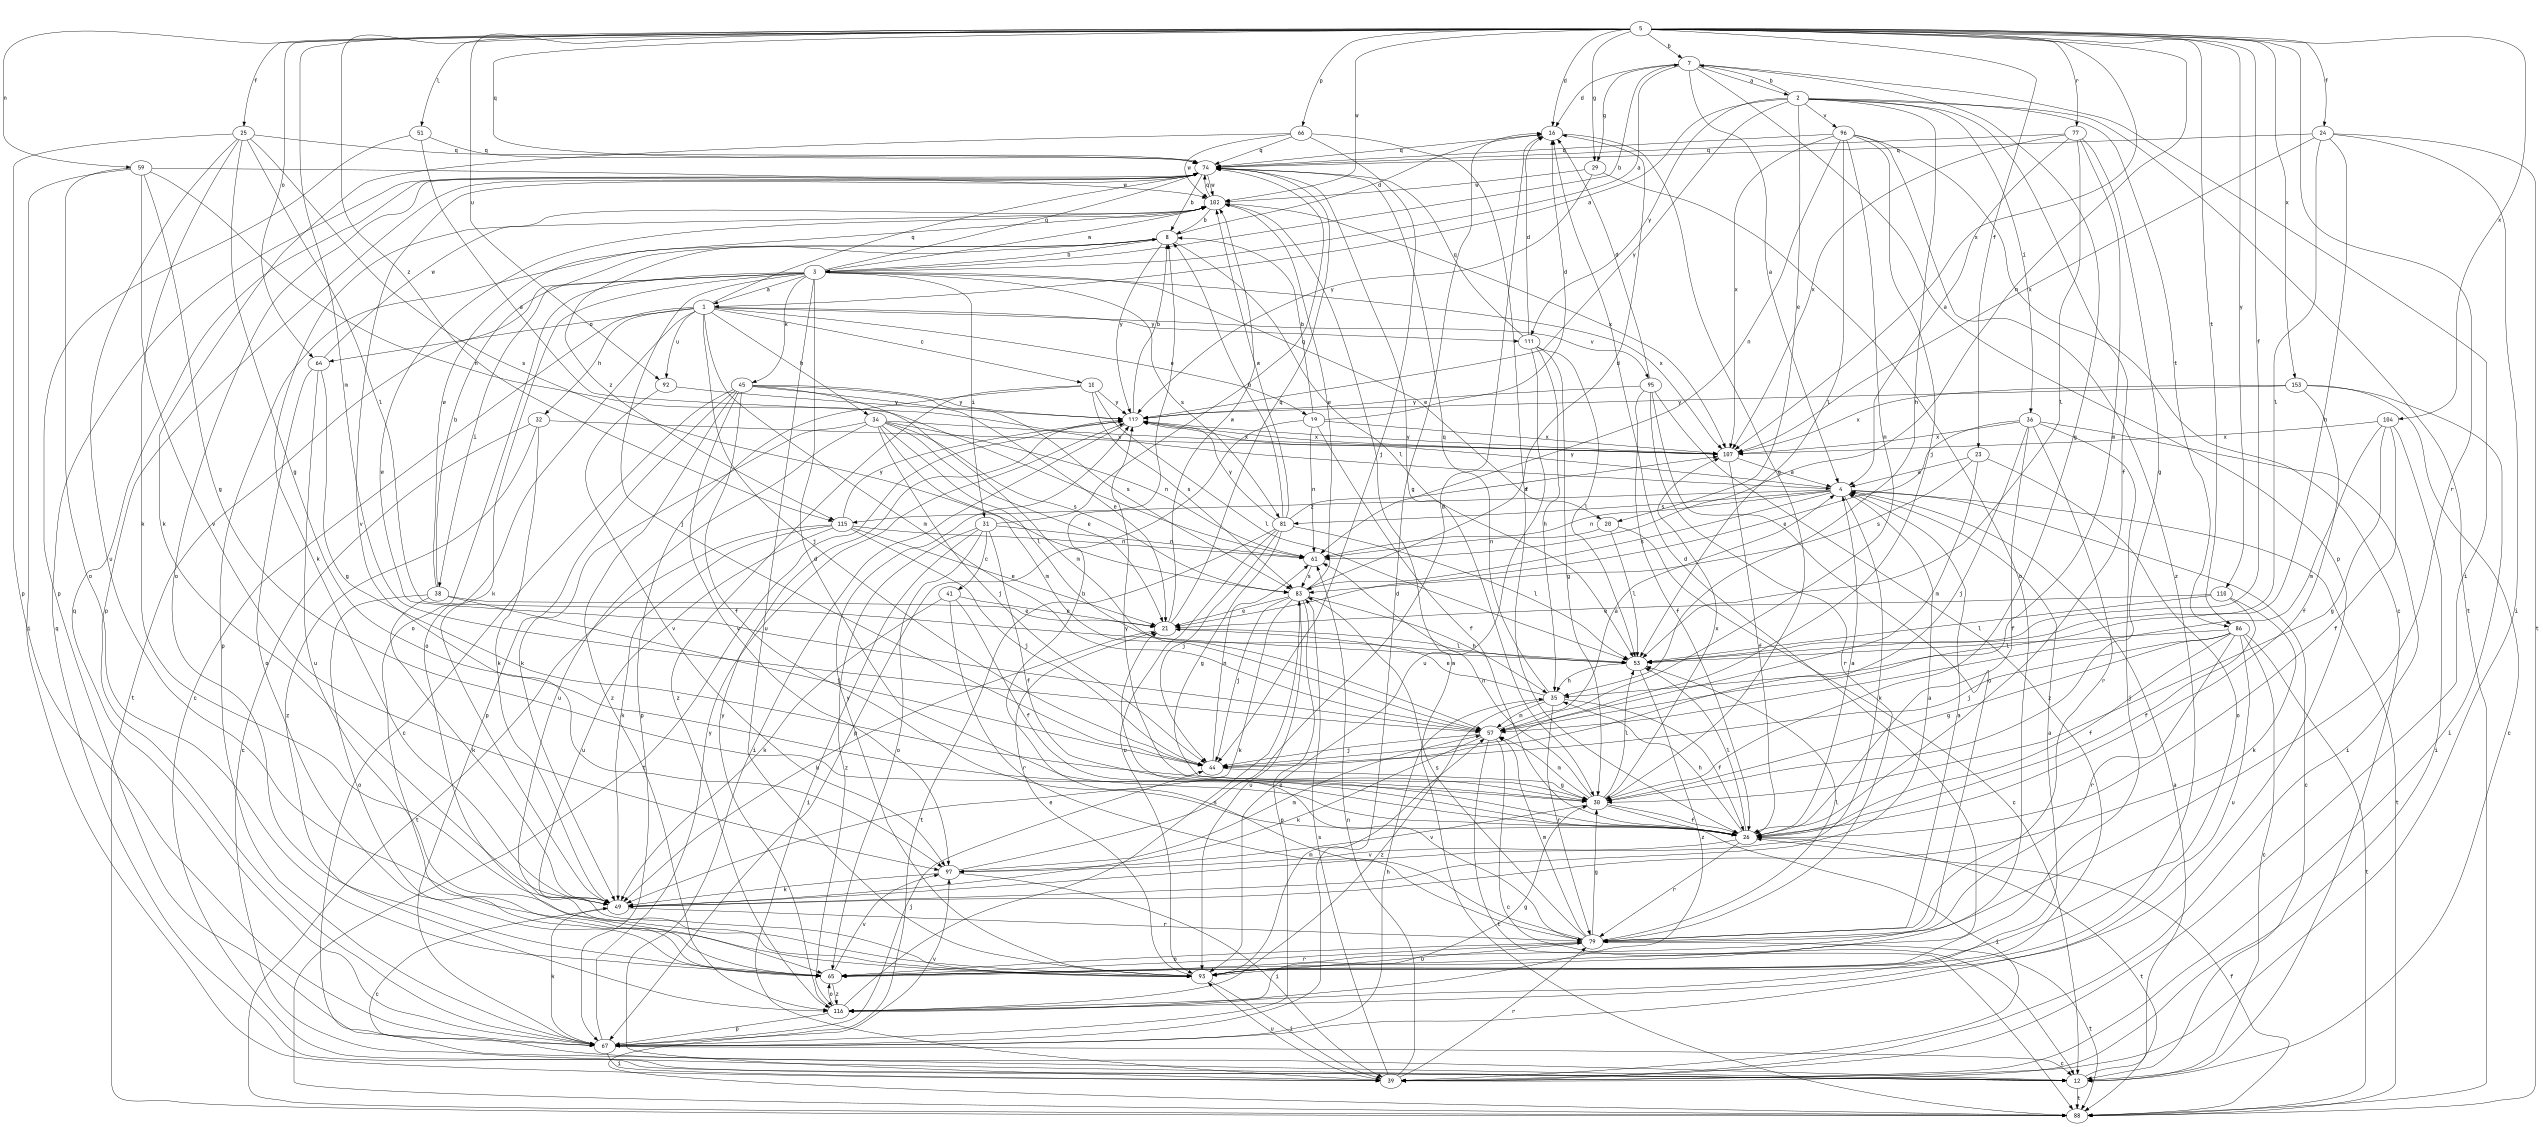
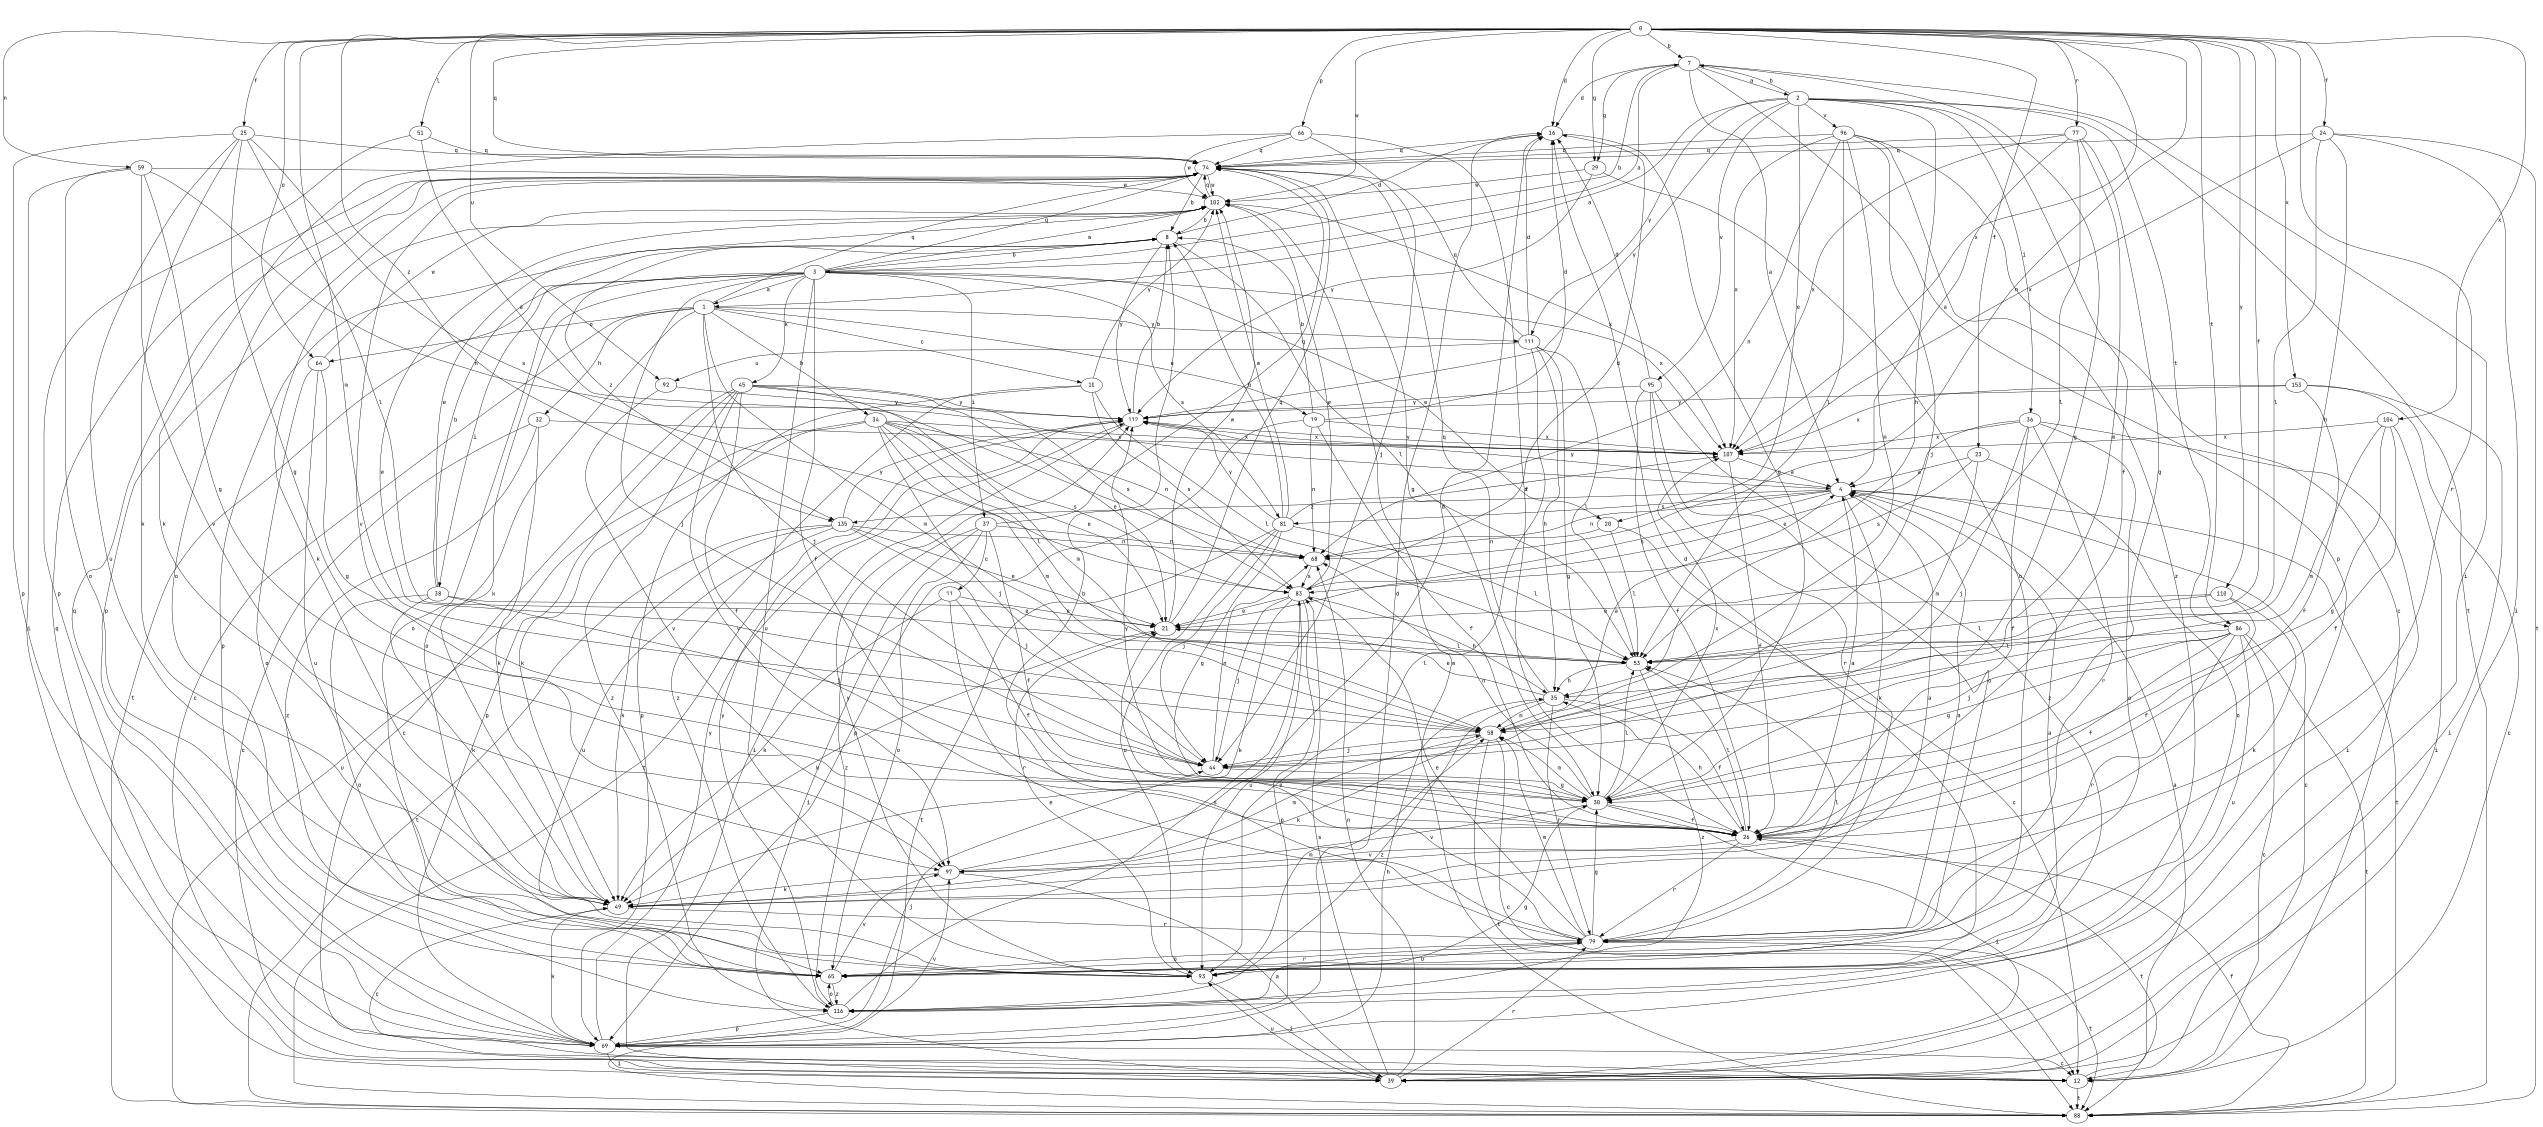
(1641, 29) -> (1641, 29)
(994, 260) -> (989, 255)
(1187, 322) -> (1719, 236)
(674, 339) -> (1097, 349)
(1110, 402) -> (1144, 290)
(842, 524) -> (842, 524)
(986, 524) -> (986, 524)
(816, 559) -> (816, 559)
(1314, 559) -> (1314, 559)
(950, 594) -> (950, 594)
(1425, 664) -> (1425, 664)
(2130, 698) -> (2130, 698)
(1490, 733) -> (1490, 733)
(1437, 768) -> (1437, 768)
(518, 851) -> (172, 1075)
(1277, 977) -> (1277, 977)
(605, 1046) -> (605, 1046)
